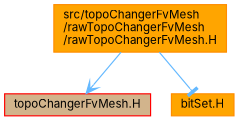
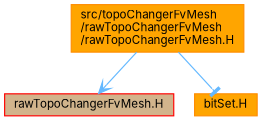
(78, 105) -> (89, 105)
